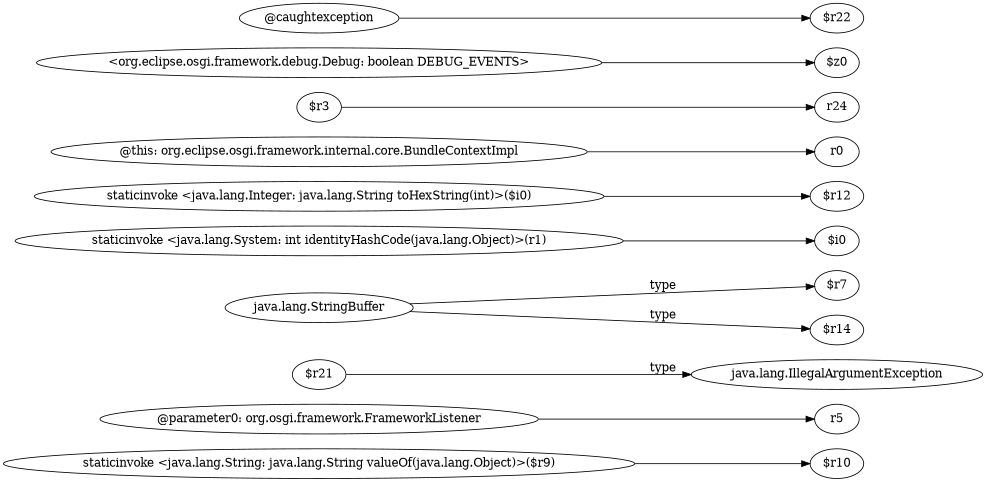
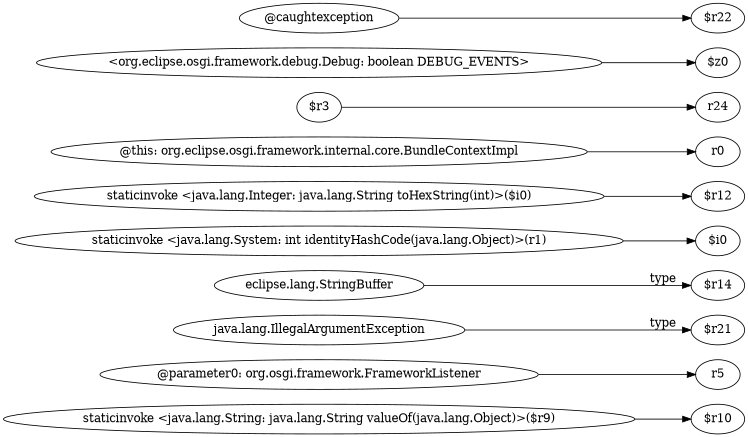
(837, 285) -> none
(319, 308) -> (319, 285)
(514, 375) -> (574, 330)
